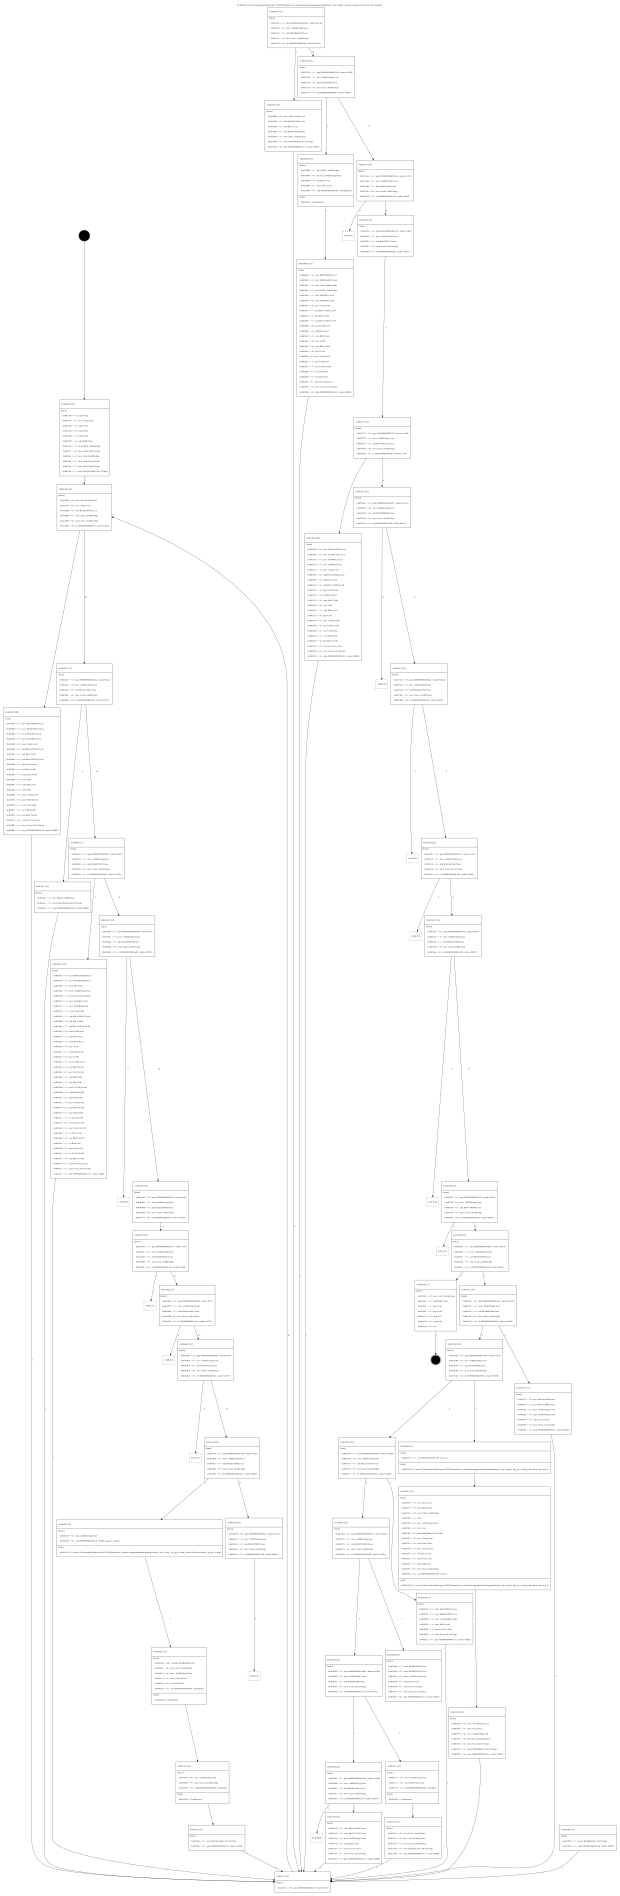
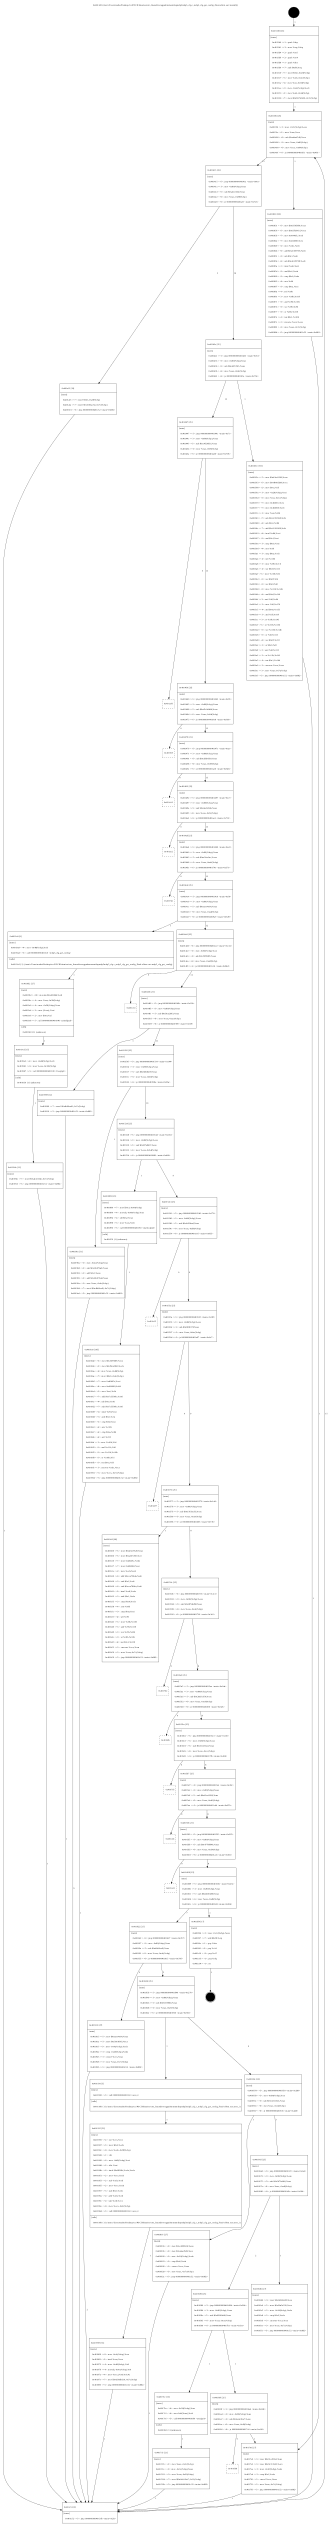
none -> (168, 753)
none -> (168, 1008)
(306, 1265) -> none
(32, 1467) -> (318, 1396)
none -> (152, 1506)
